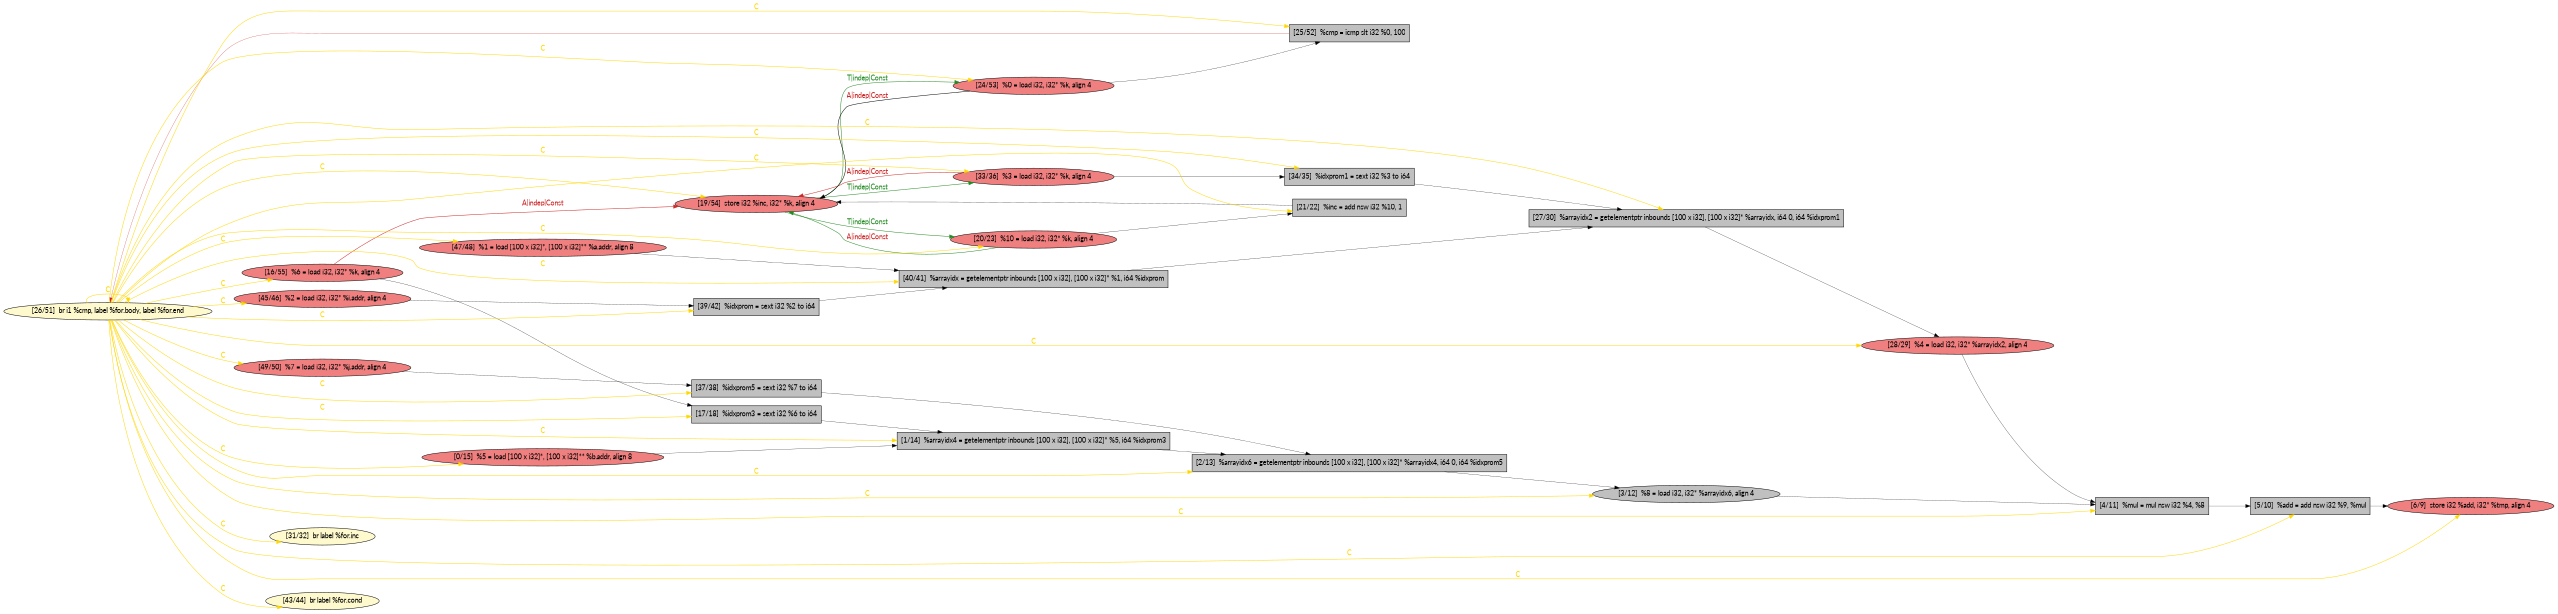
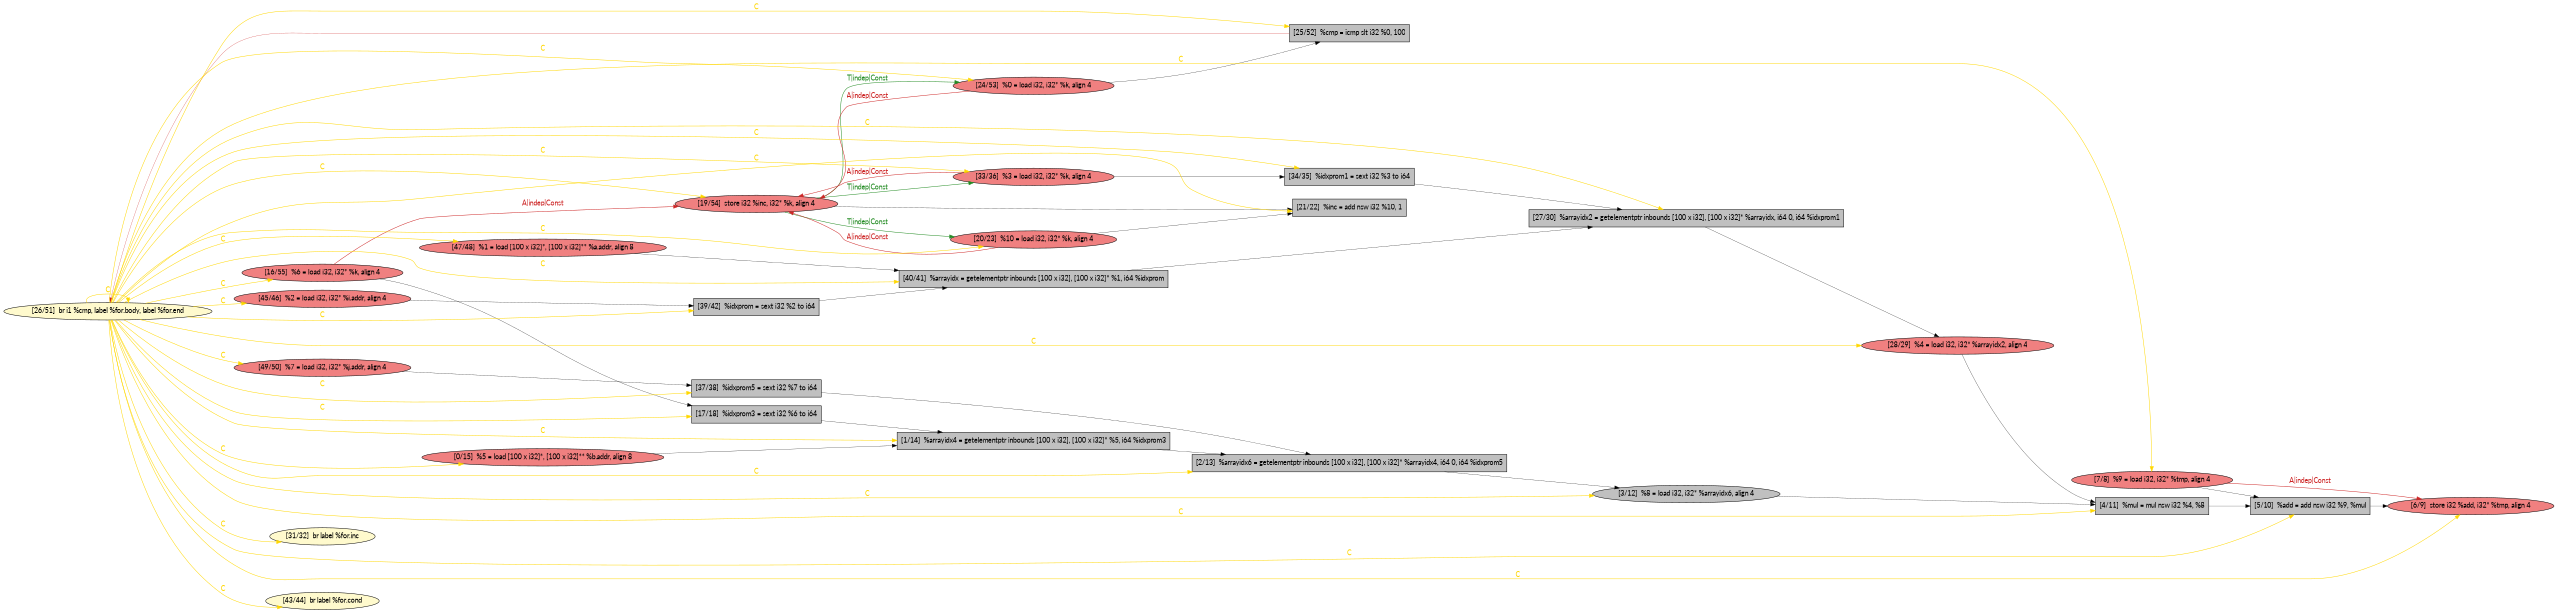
(858, 104) -> (858, 104)
(1067, 203) -> (1061, 209)
(881, 250) -> (881, 250)
none -> (2152, 480)
